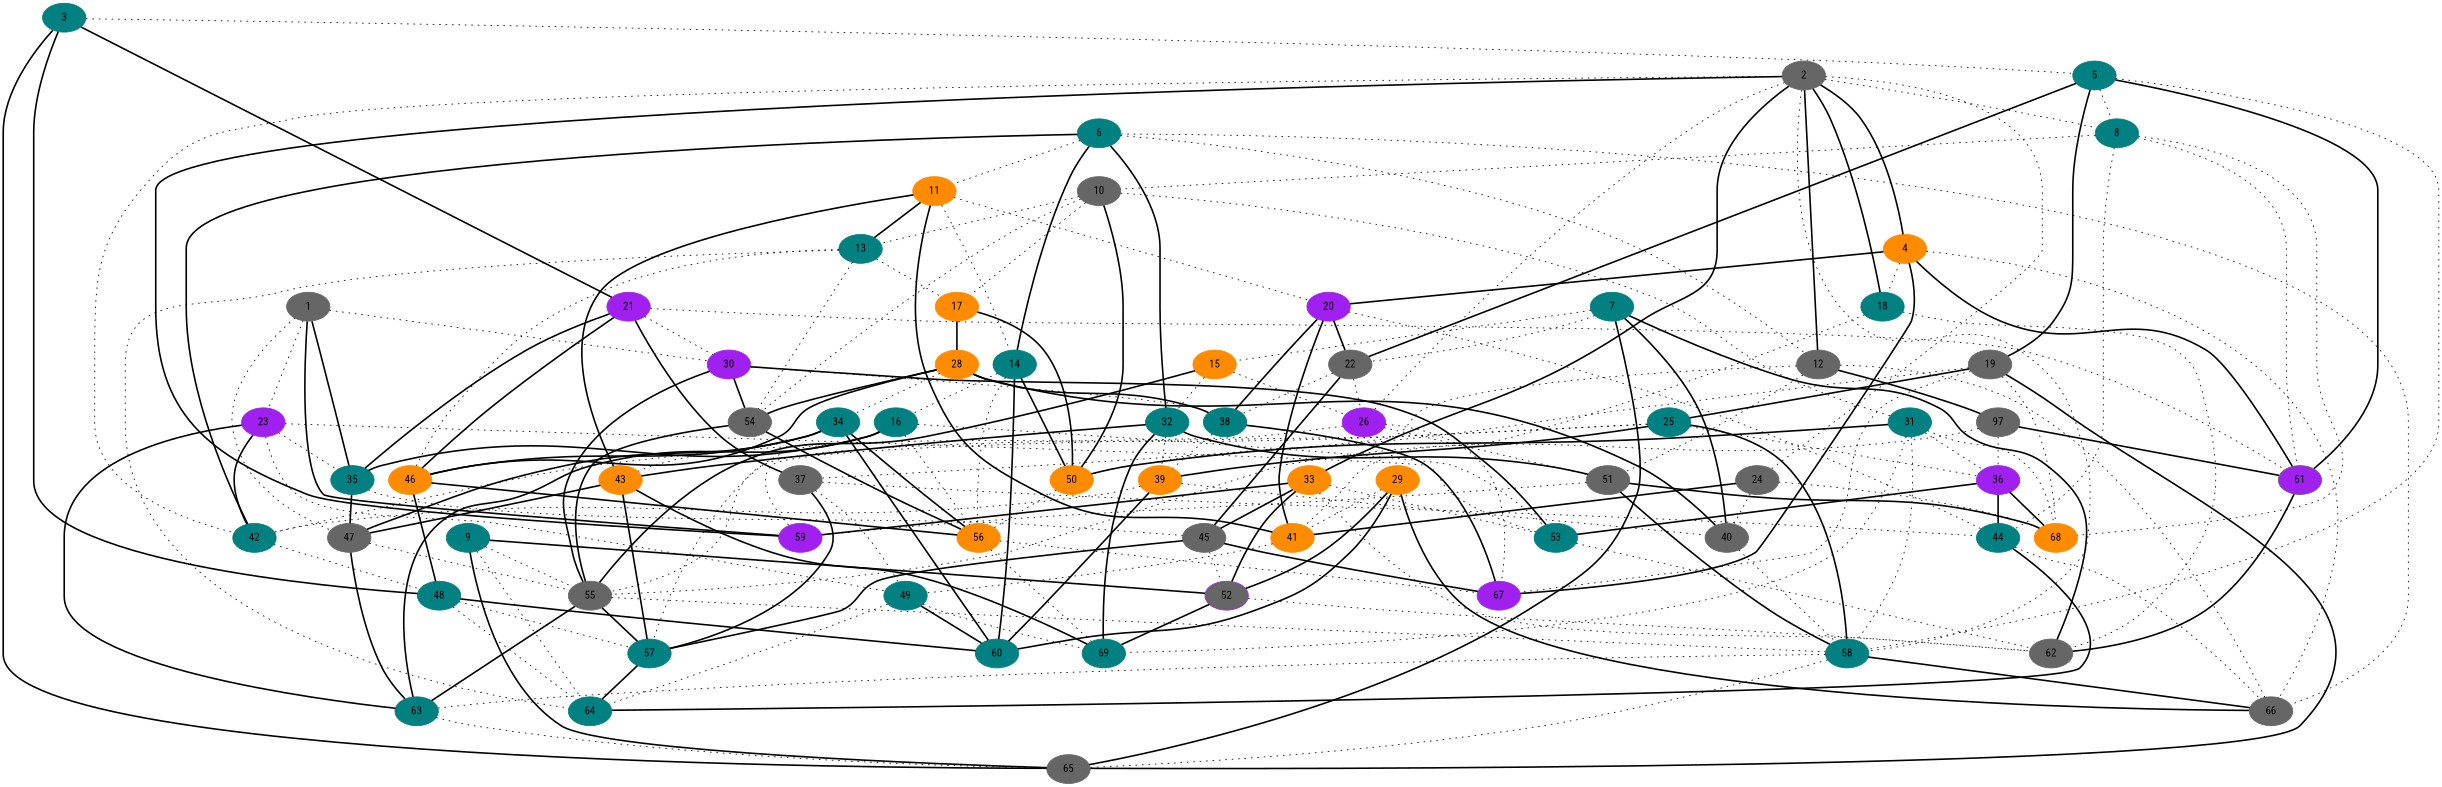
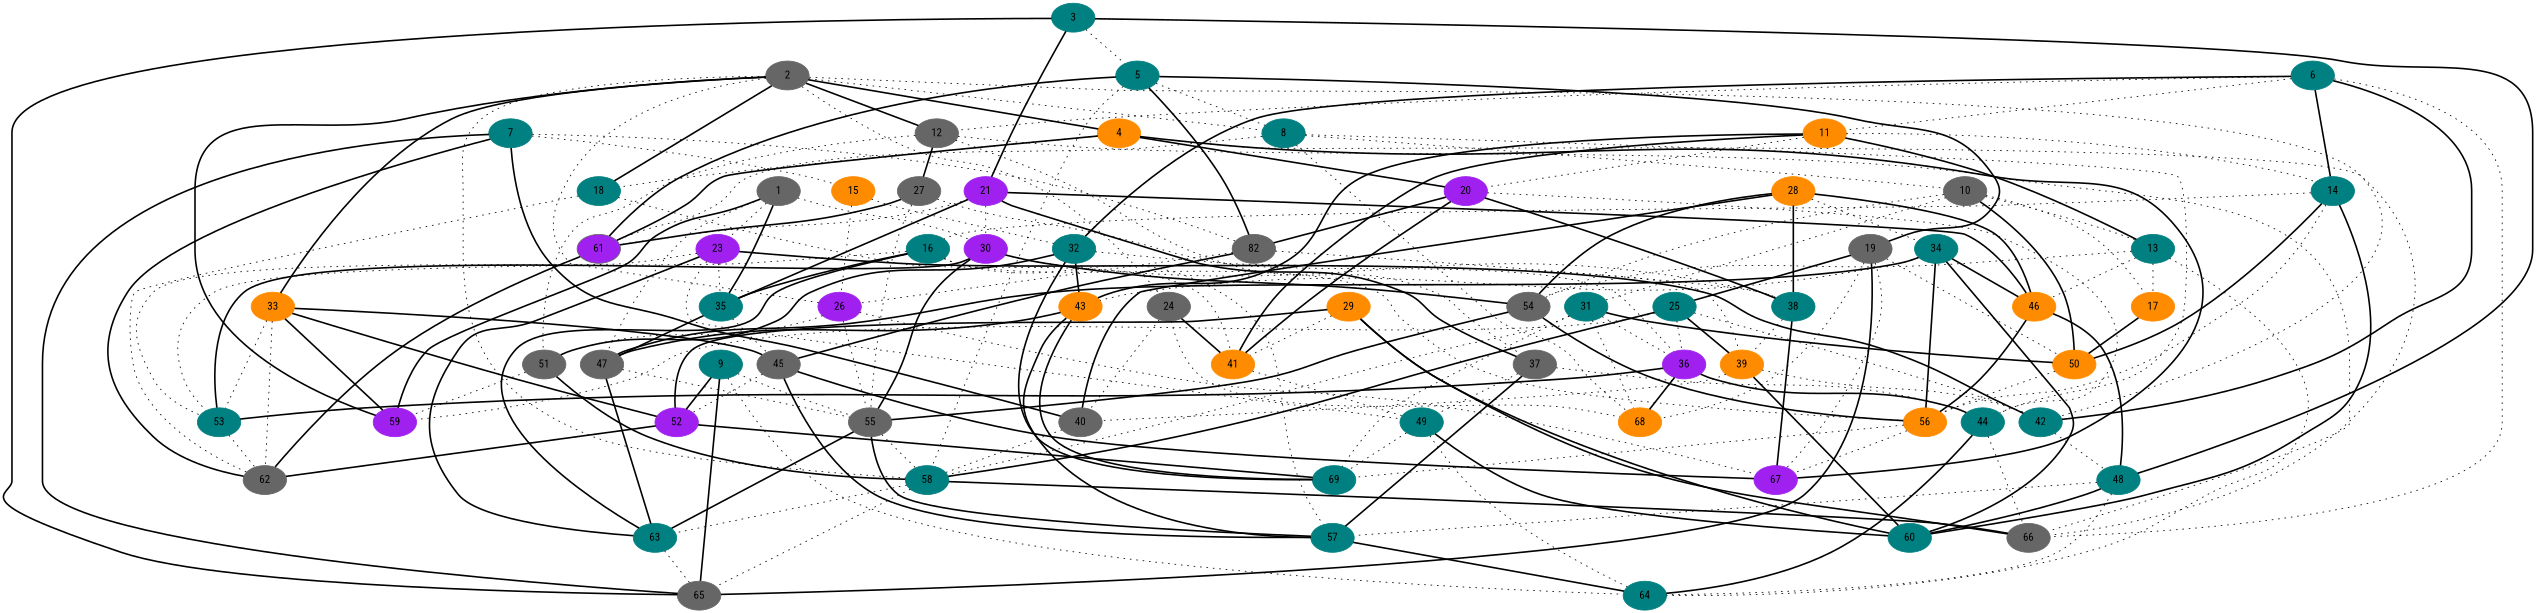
(957, 336) -> none
(1350, 364) -> (1254, 249)
(1998, 422) -> (919, 191)
(942, 433) -> none
(1804, 500) -> none
(1227, 596) -> (677, 422)
(1639, 625) -> (471, 451)
